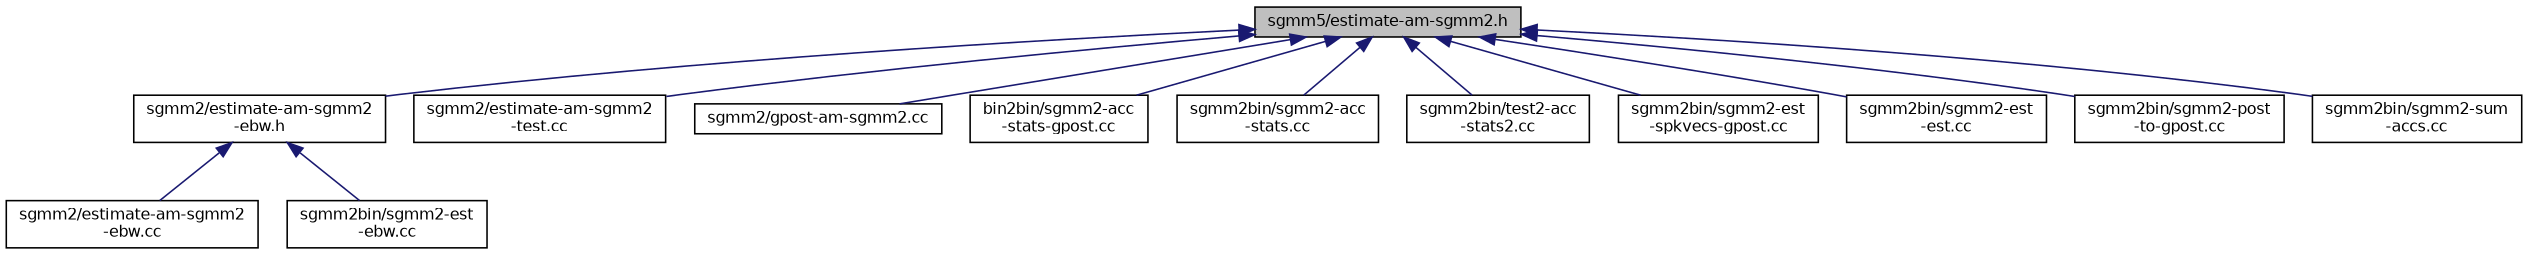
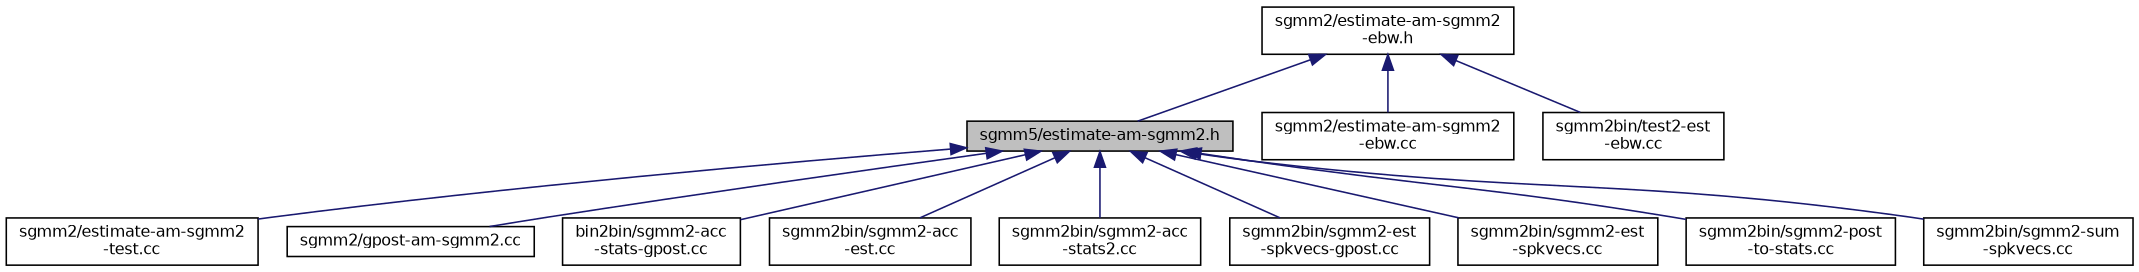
(812, 56) -> (1224, 91)
(1278, 119) -> (870, 242)
(1498, 119) -> (1100, 242)
(1947, 119) -> (1558, 242)
(2179, 119) -> (1791, 242)
(2417, 119) -> (2028, 242)
(387, 224) -> (1633, 136)
